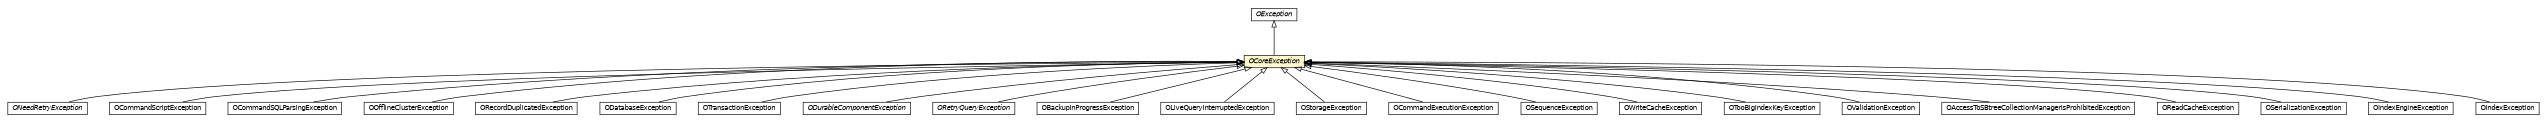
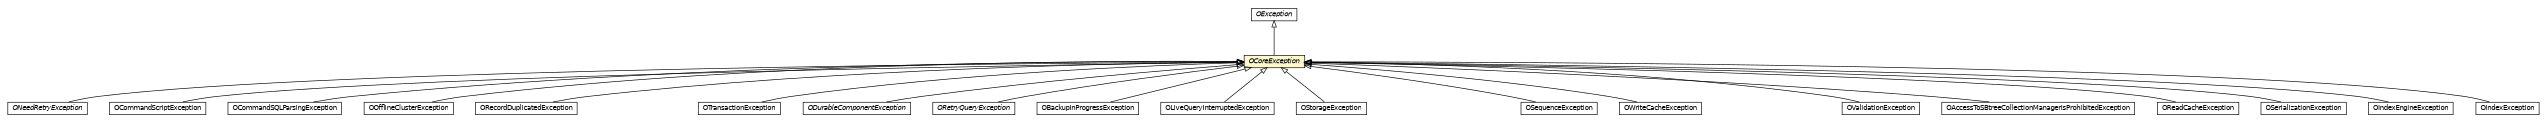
(638, 108) -> none
(1443, 108) -> none
(1772, 108) -> none
